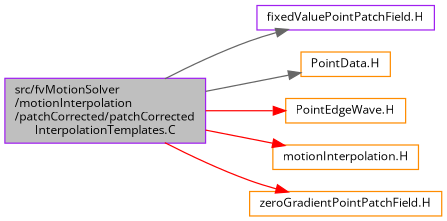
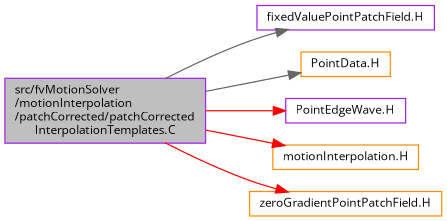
(346, 111) -> (346, 111)
